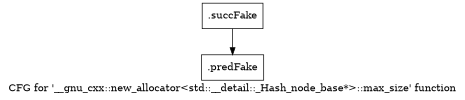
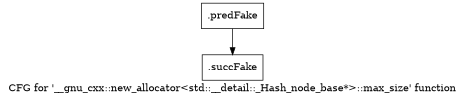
(233, 38) -> (233, 38)
